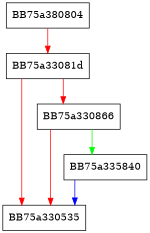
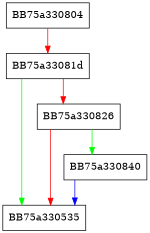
(48, 15) -> (48, 15)
(79, 117) -> (79, 117)
(22, 138) -> (22, 138)
(105, 167) -> (105, 167)
